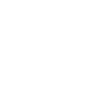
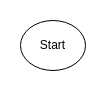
none -> (53, 46)
